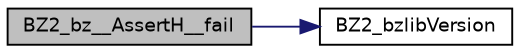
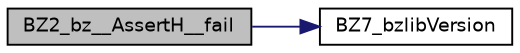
(416, 27) -> (416, 27)
